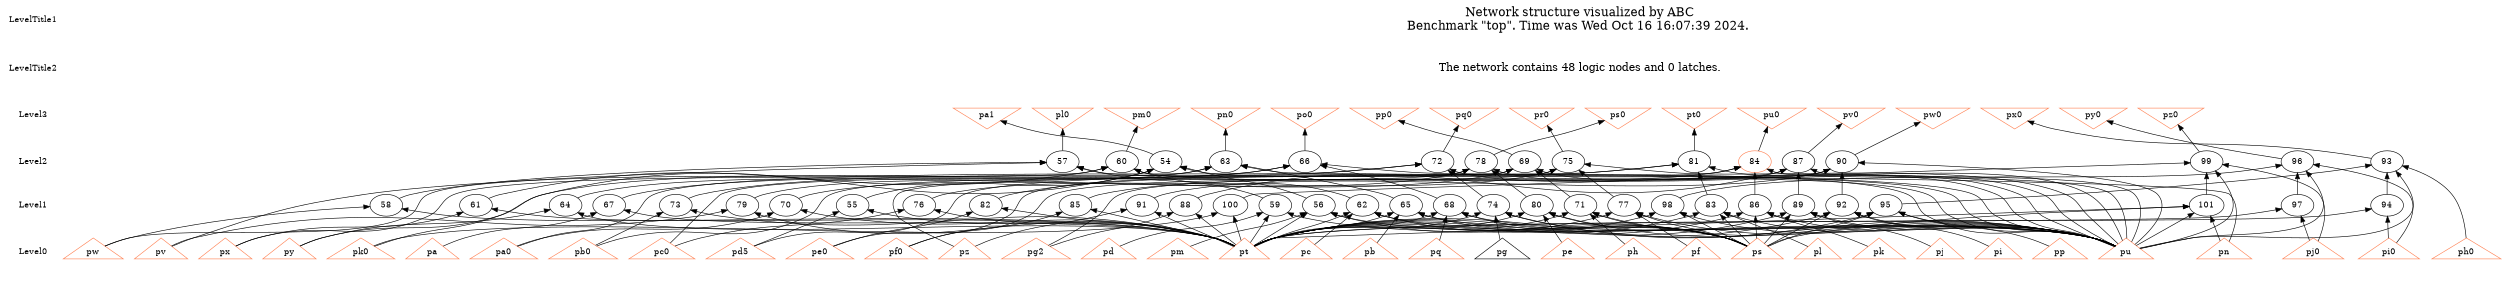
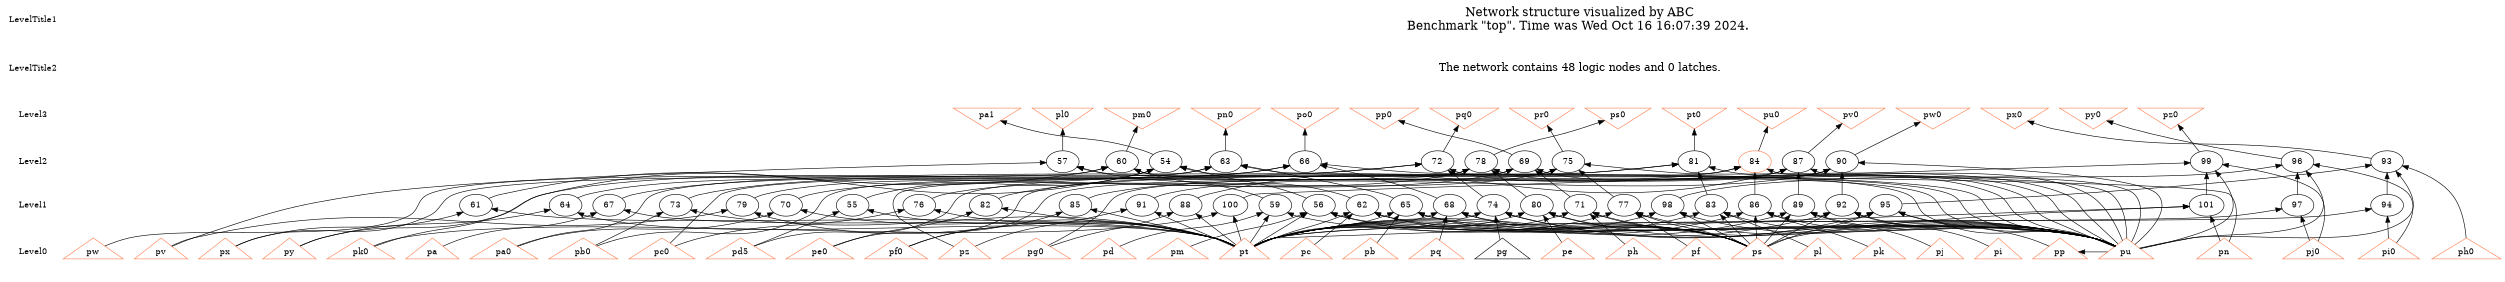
(386, 205) -> none
(2162, 231) -> (2096, 252)
(1036, 252) -> (1036, 252)
